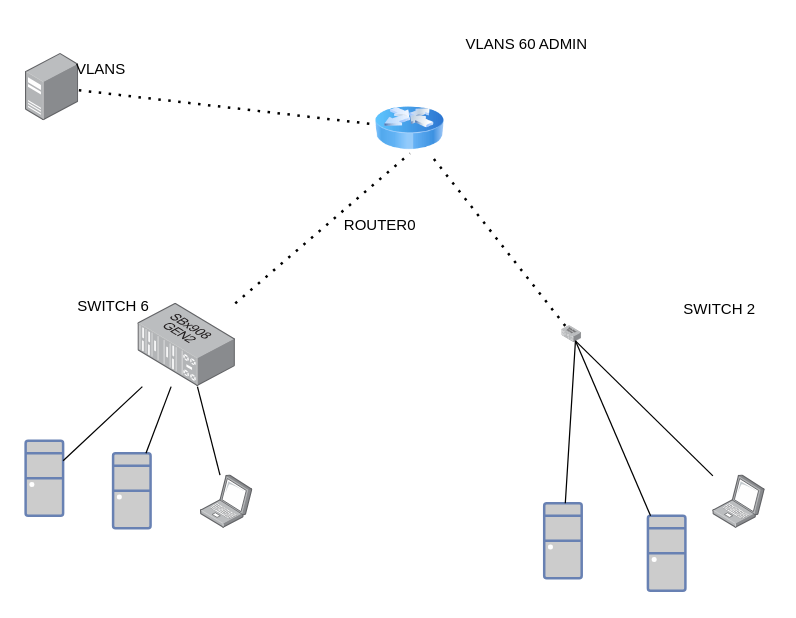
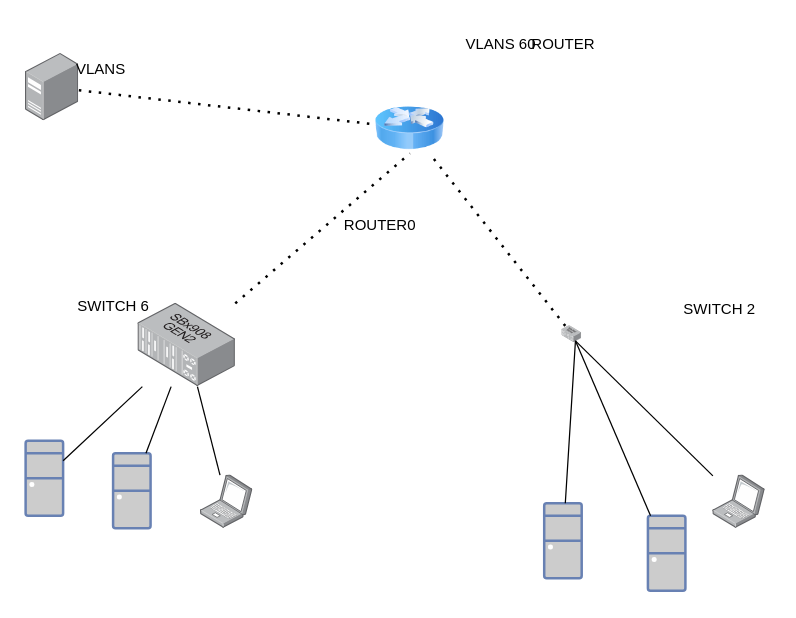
(564, 44) -> (564, 44)
